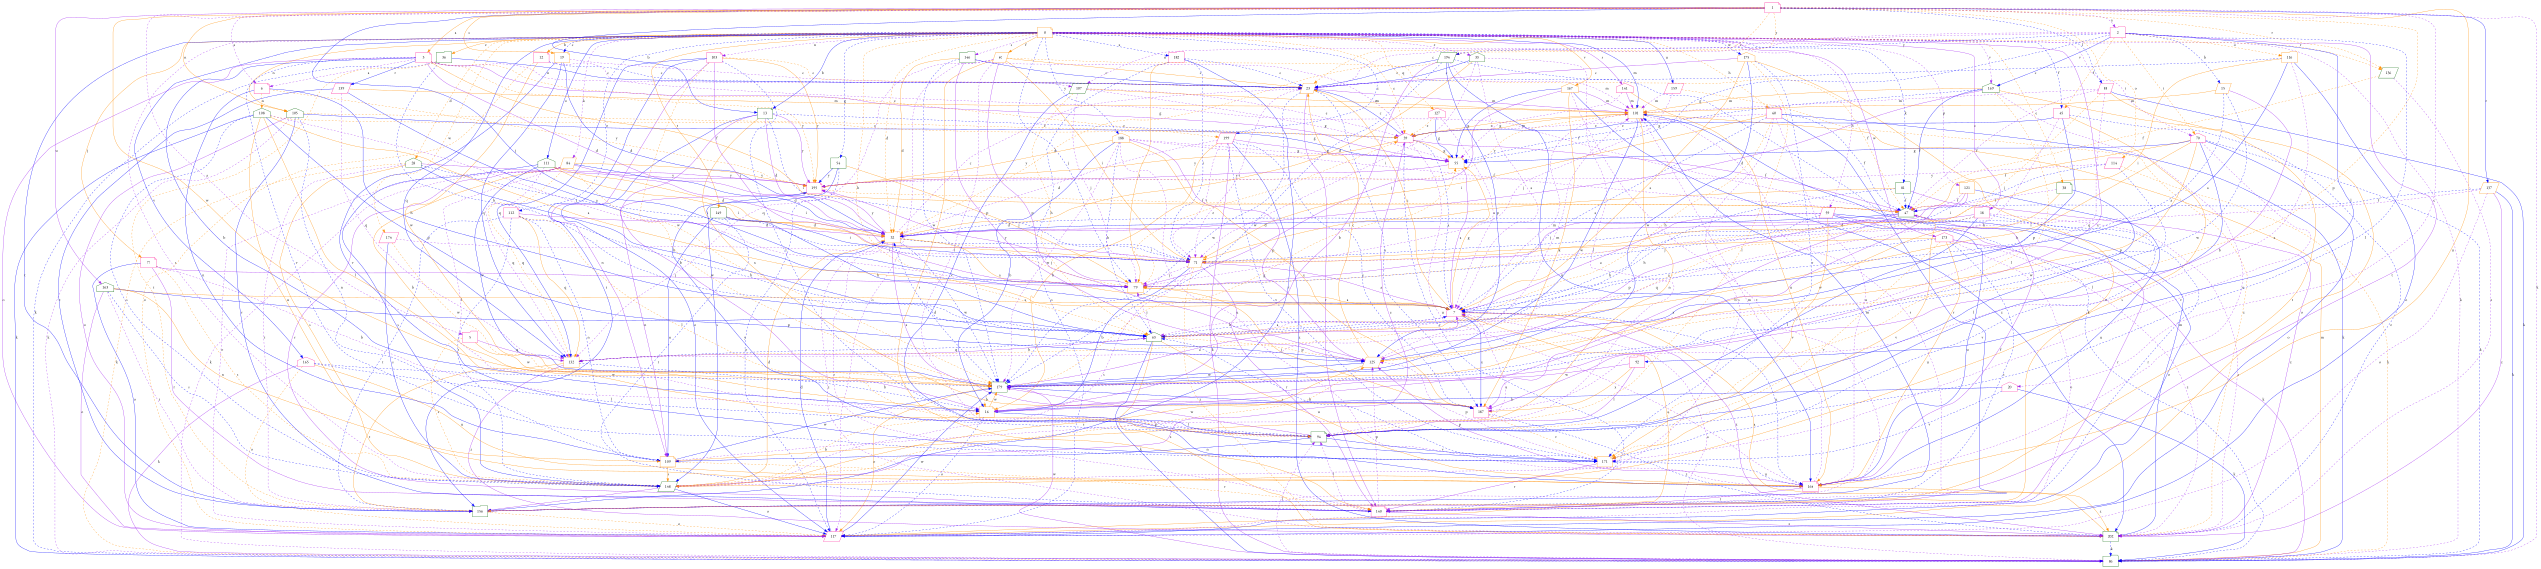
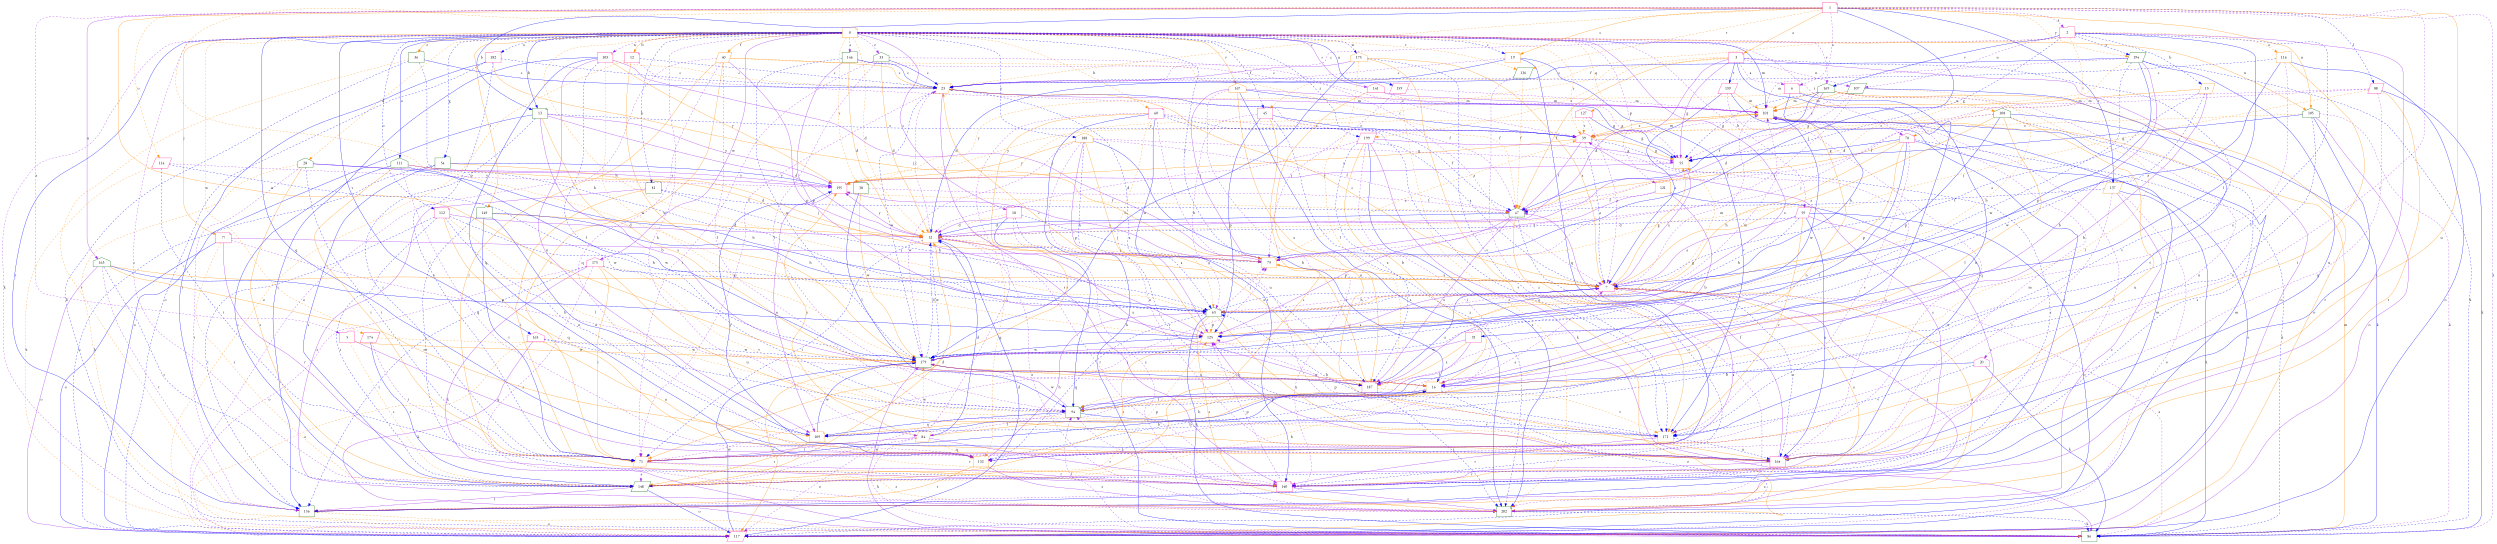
(723, 392) -> (999, 424)
